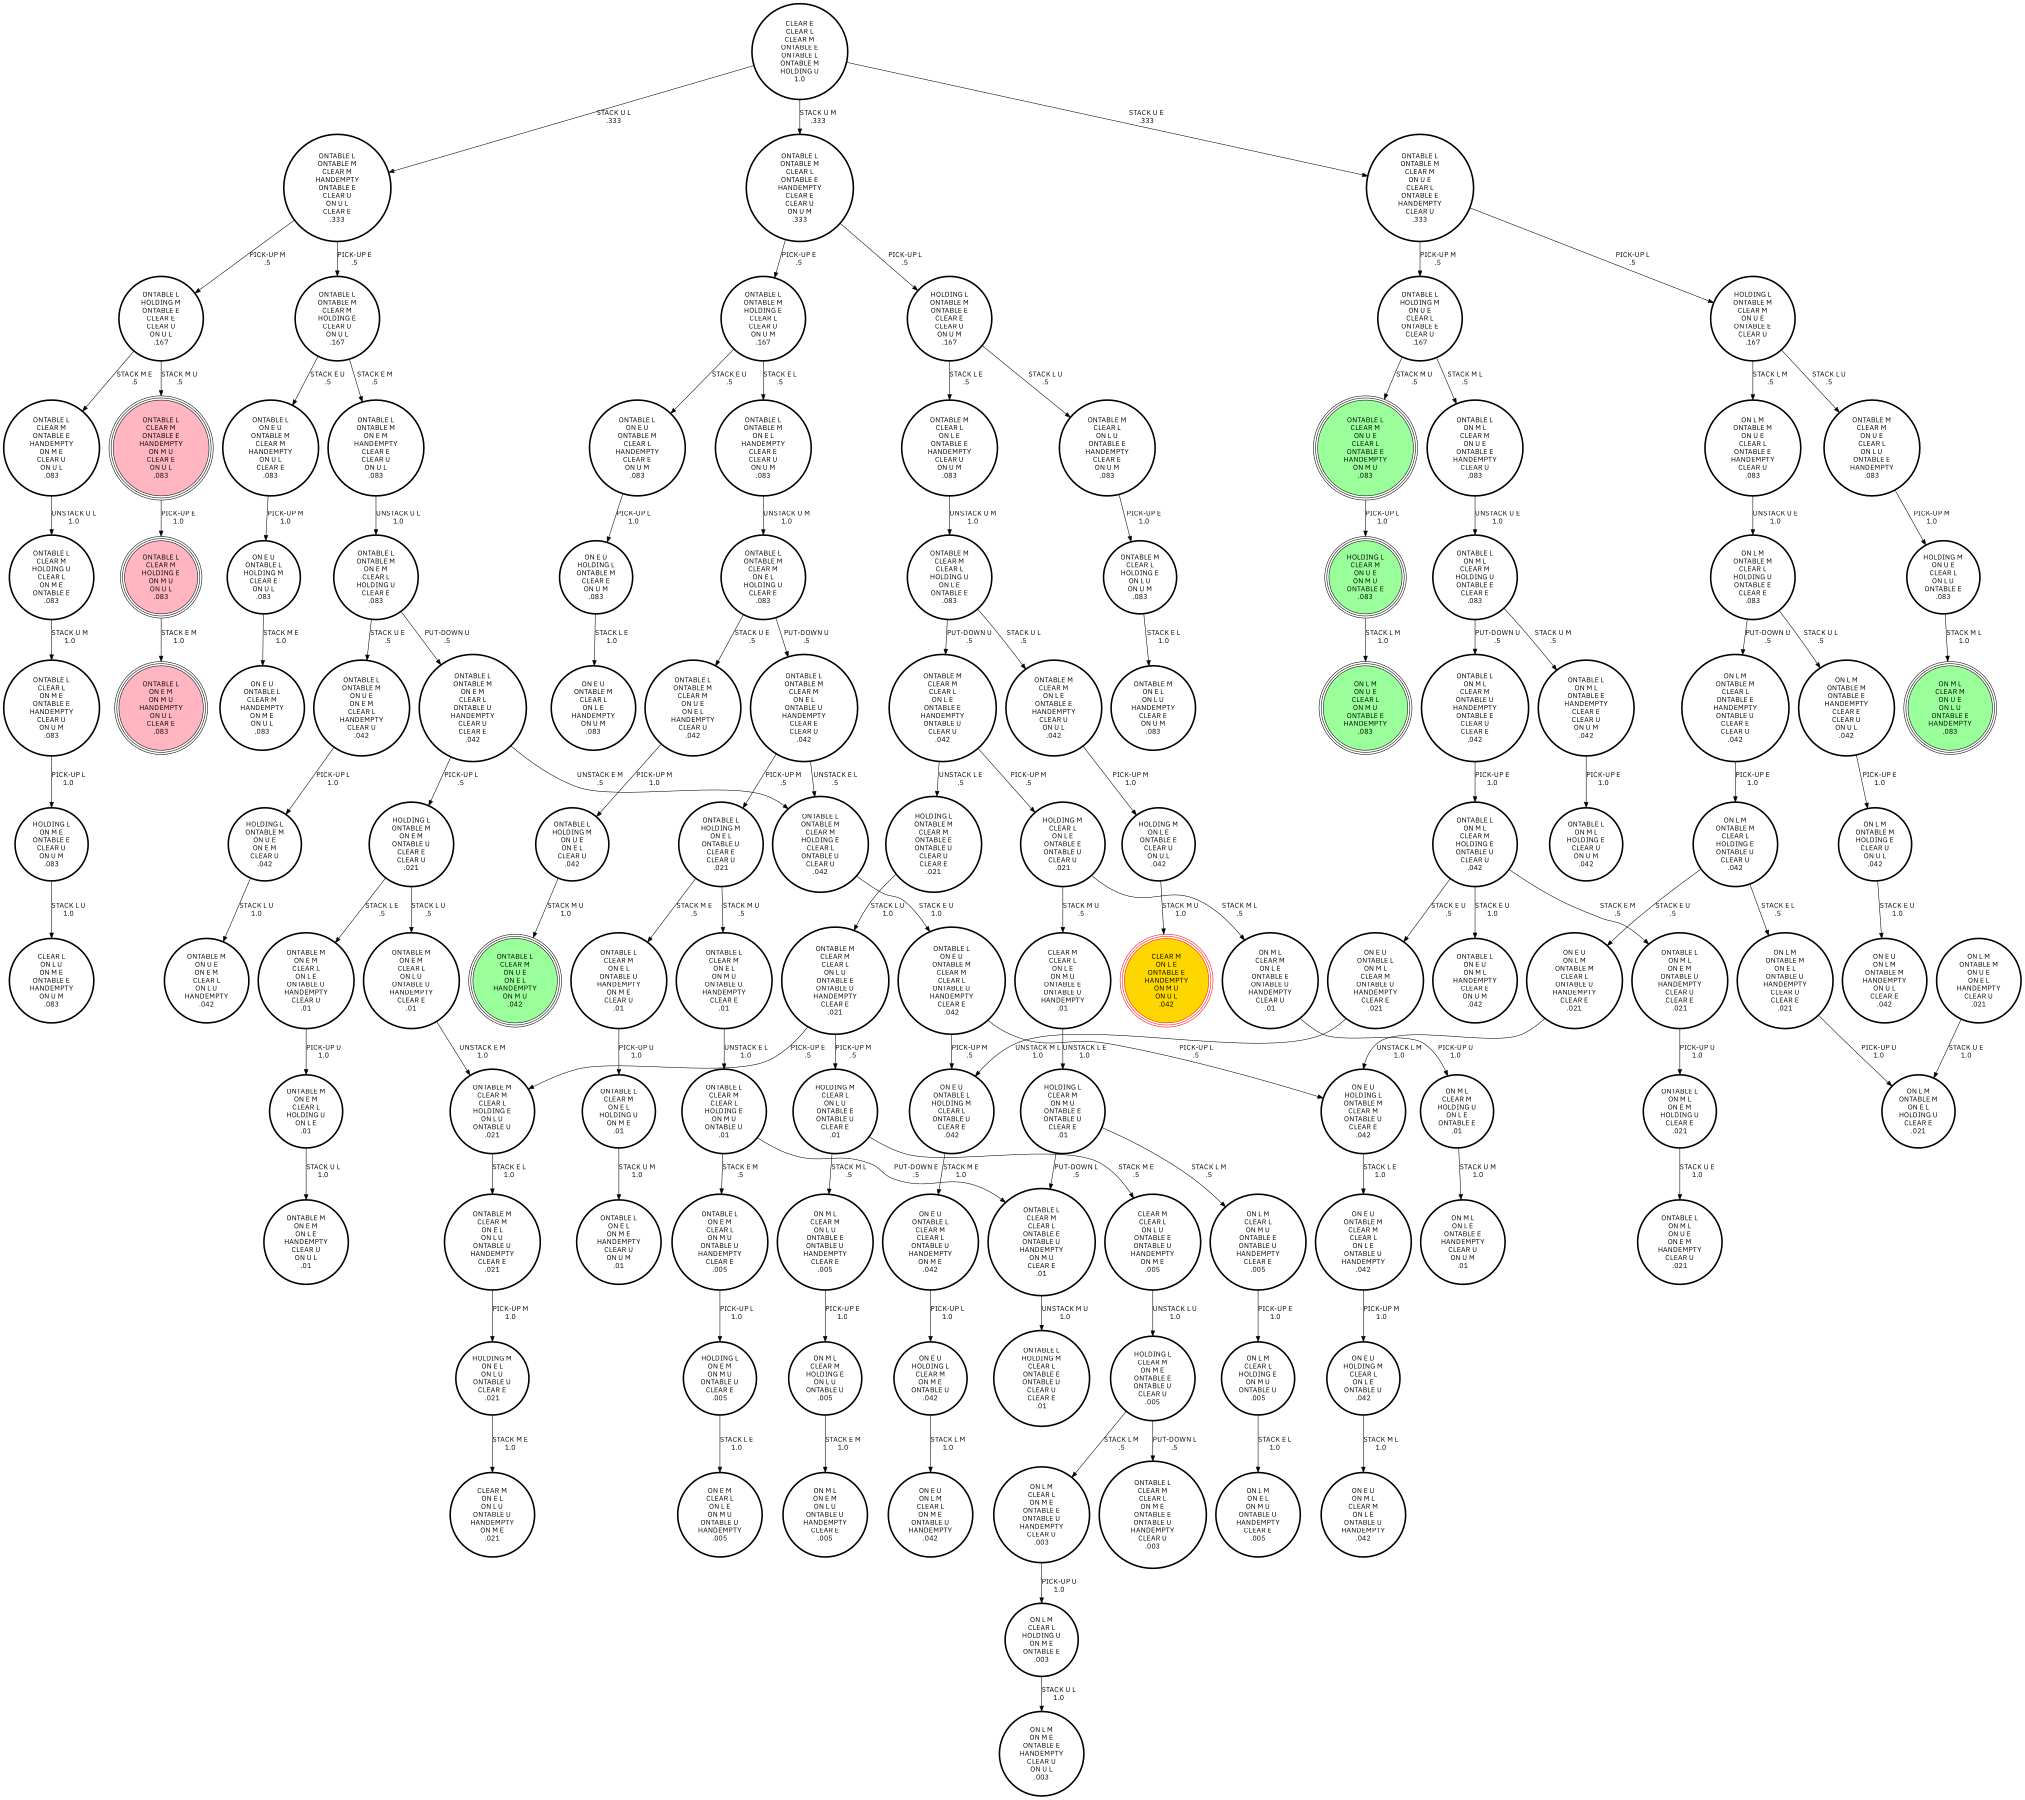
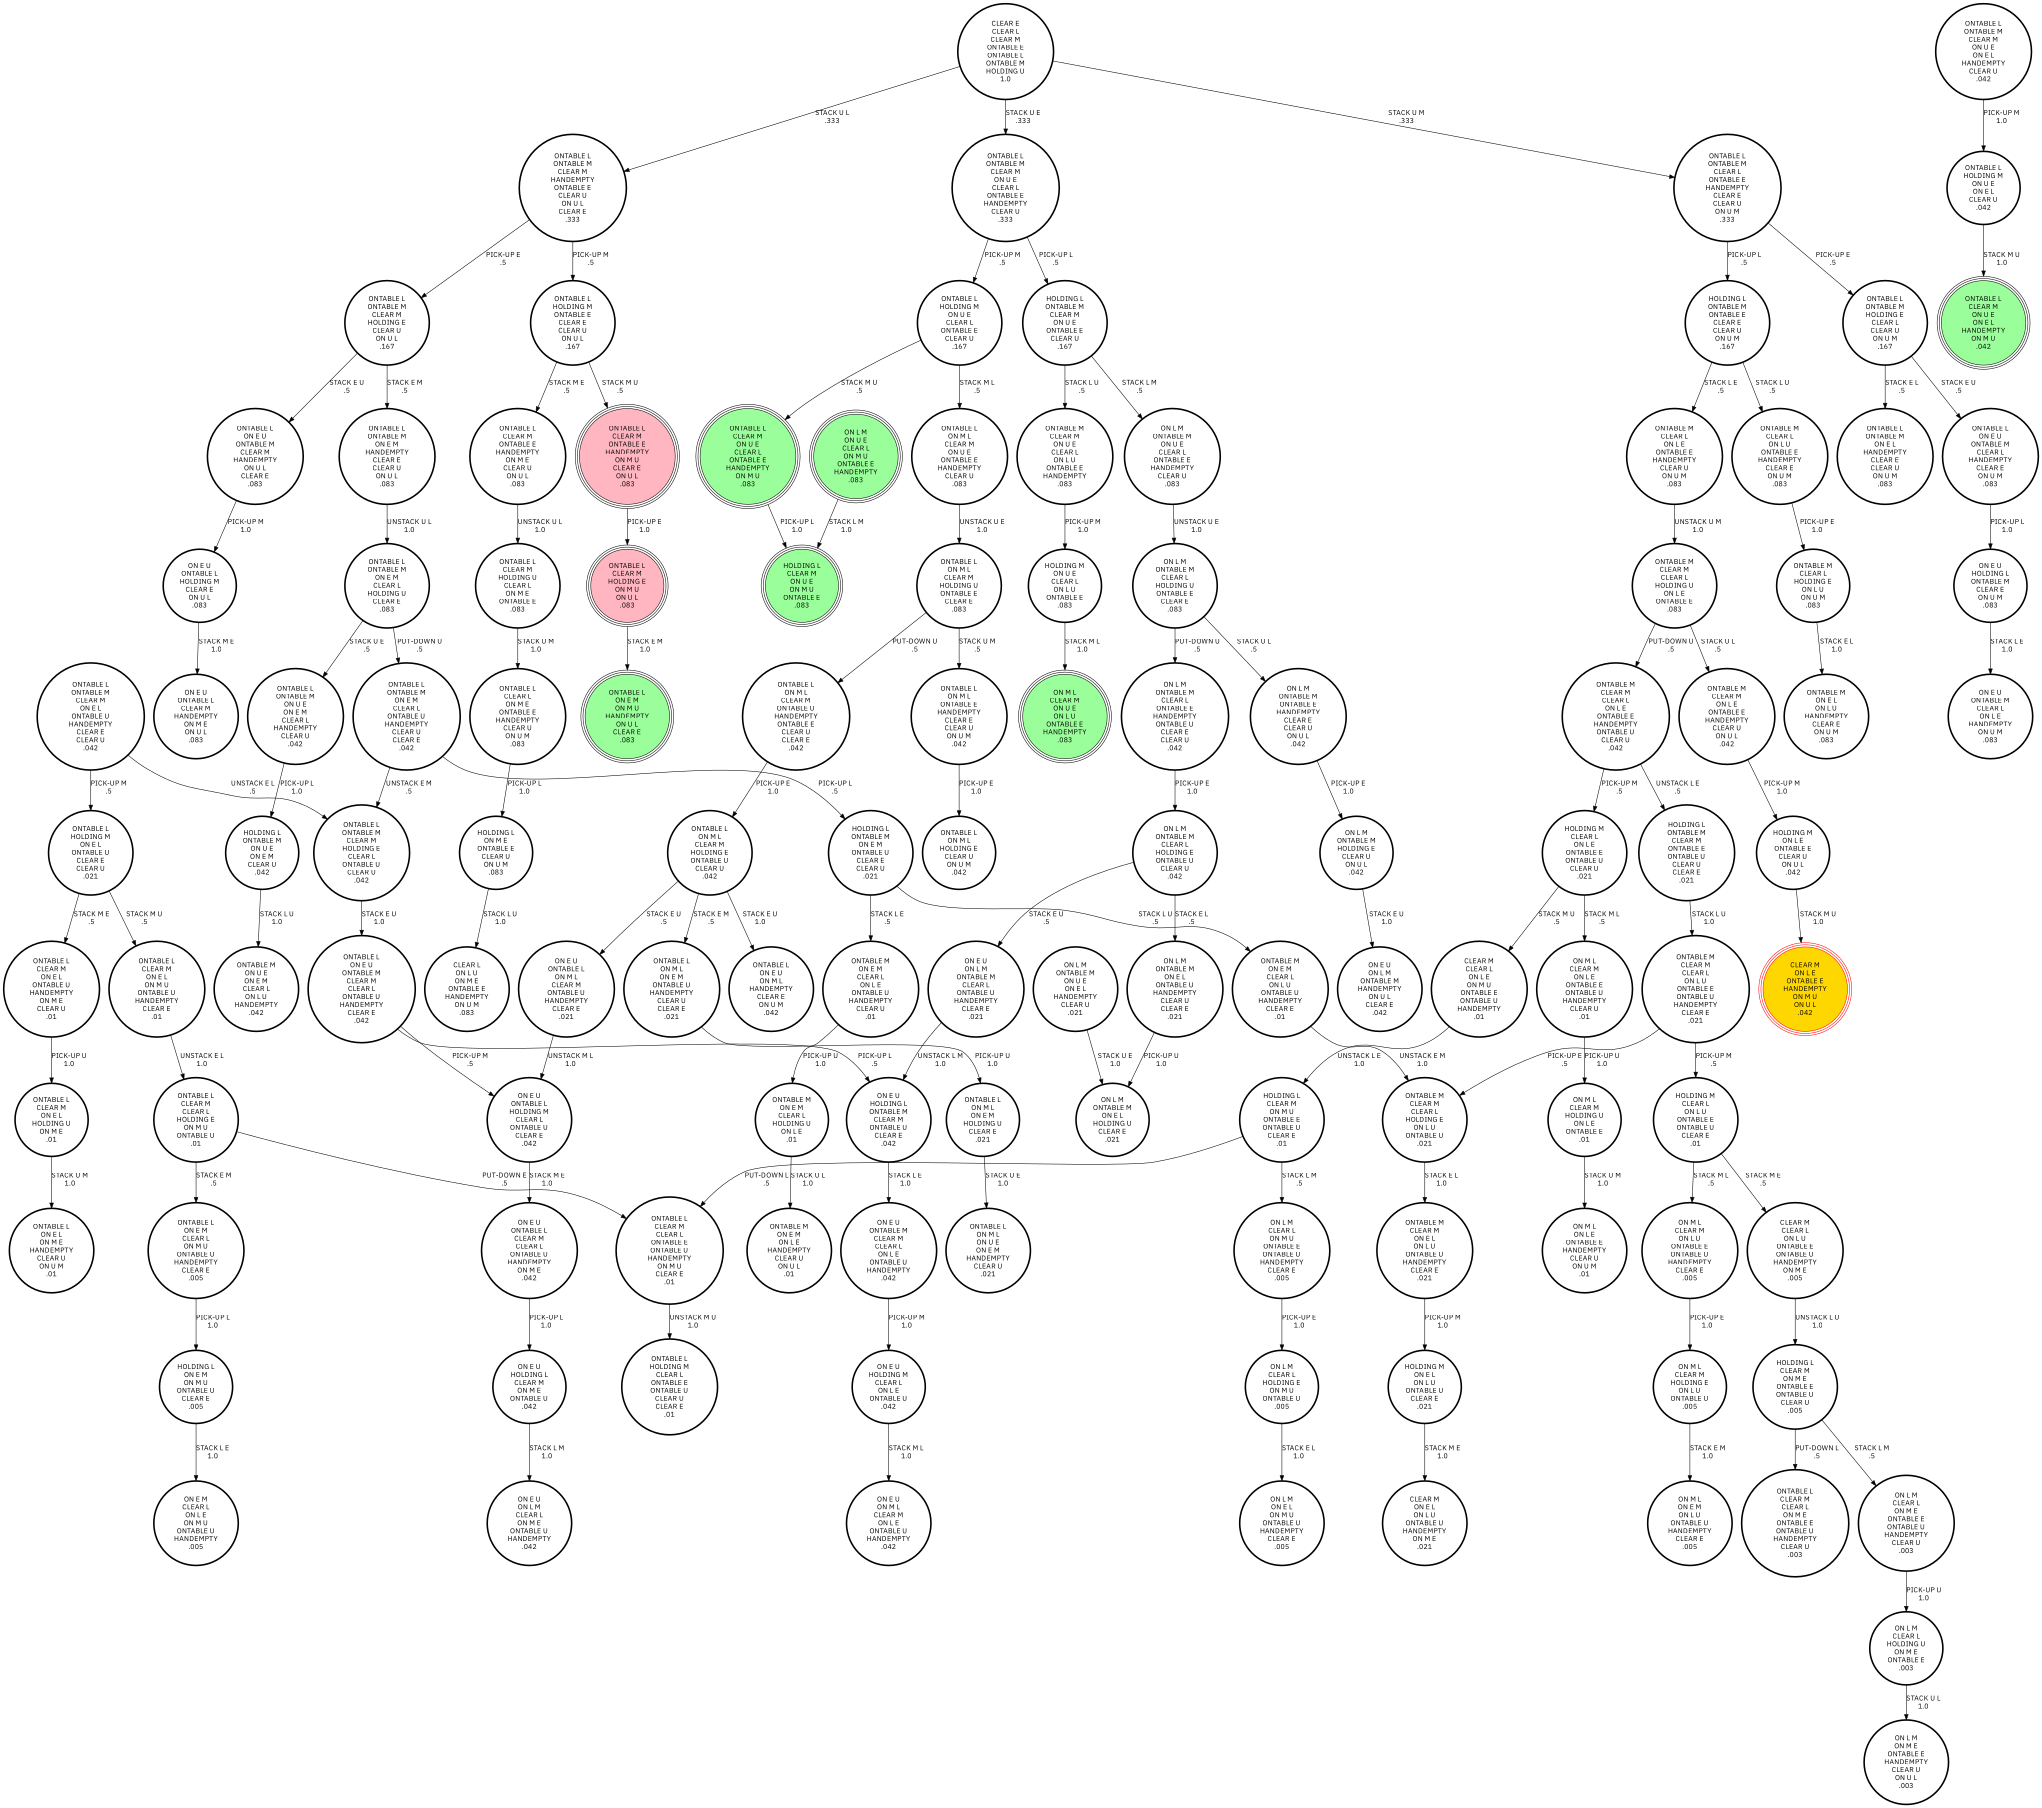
(763, 577) -> none
(1366, 637) -> (829, 521)
(161, 708) -> (627, 716)
